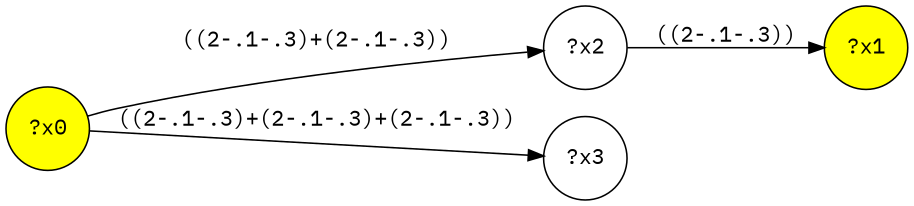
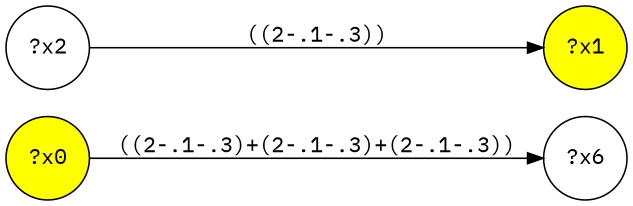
(307, 76) -> none
(585, 158) -> (585, 158)
